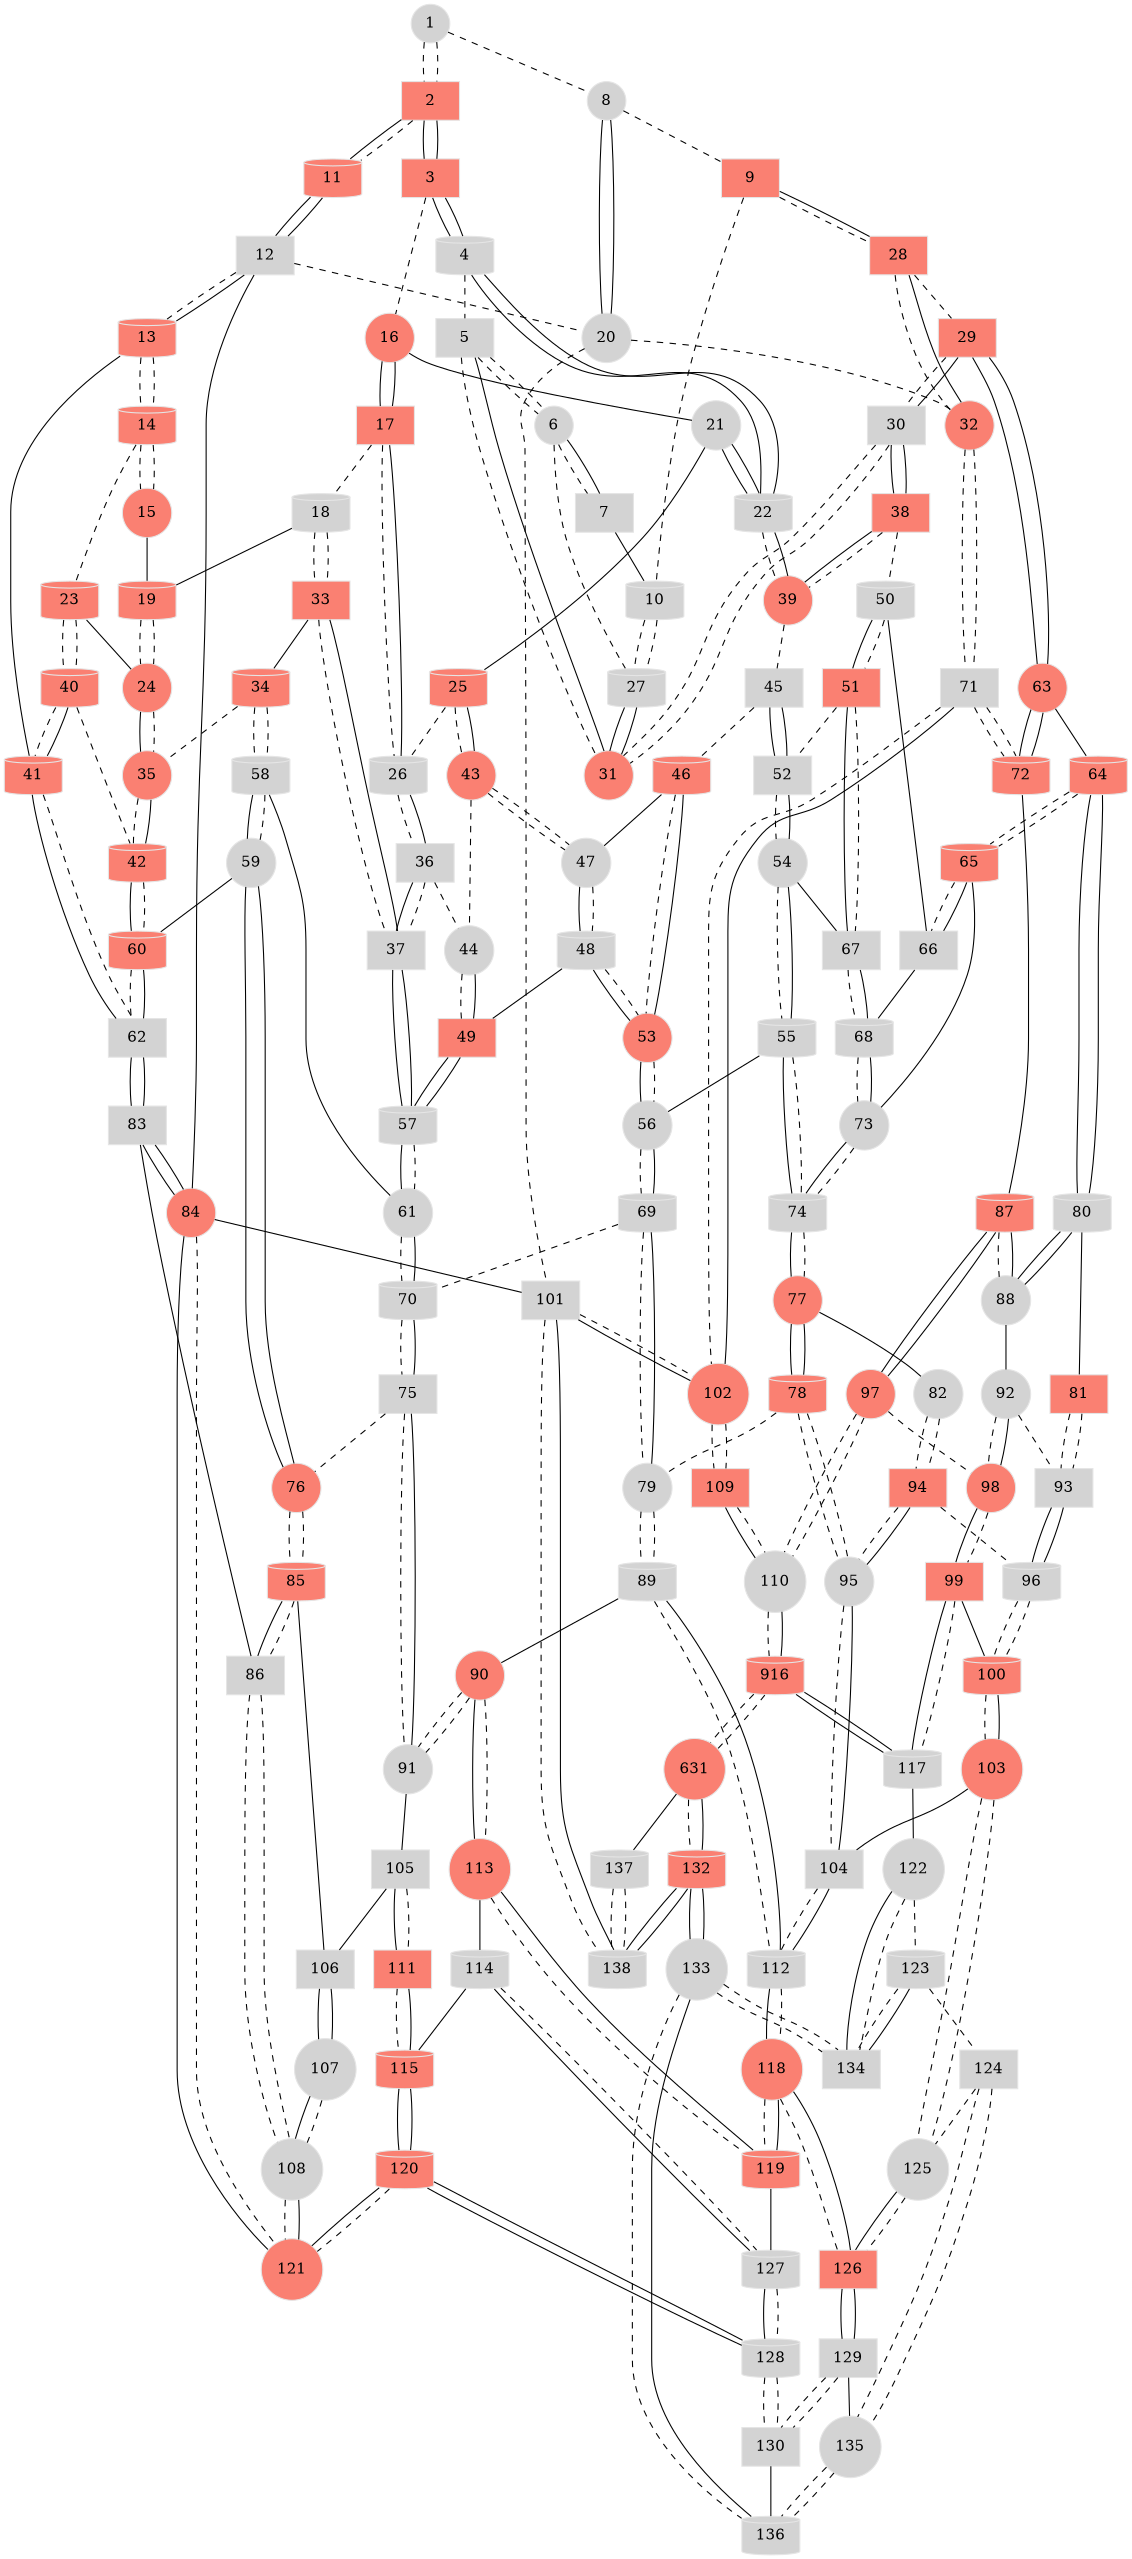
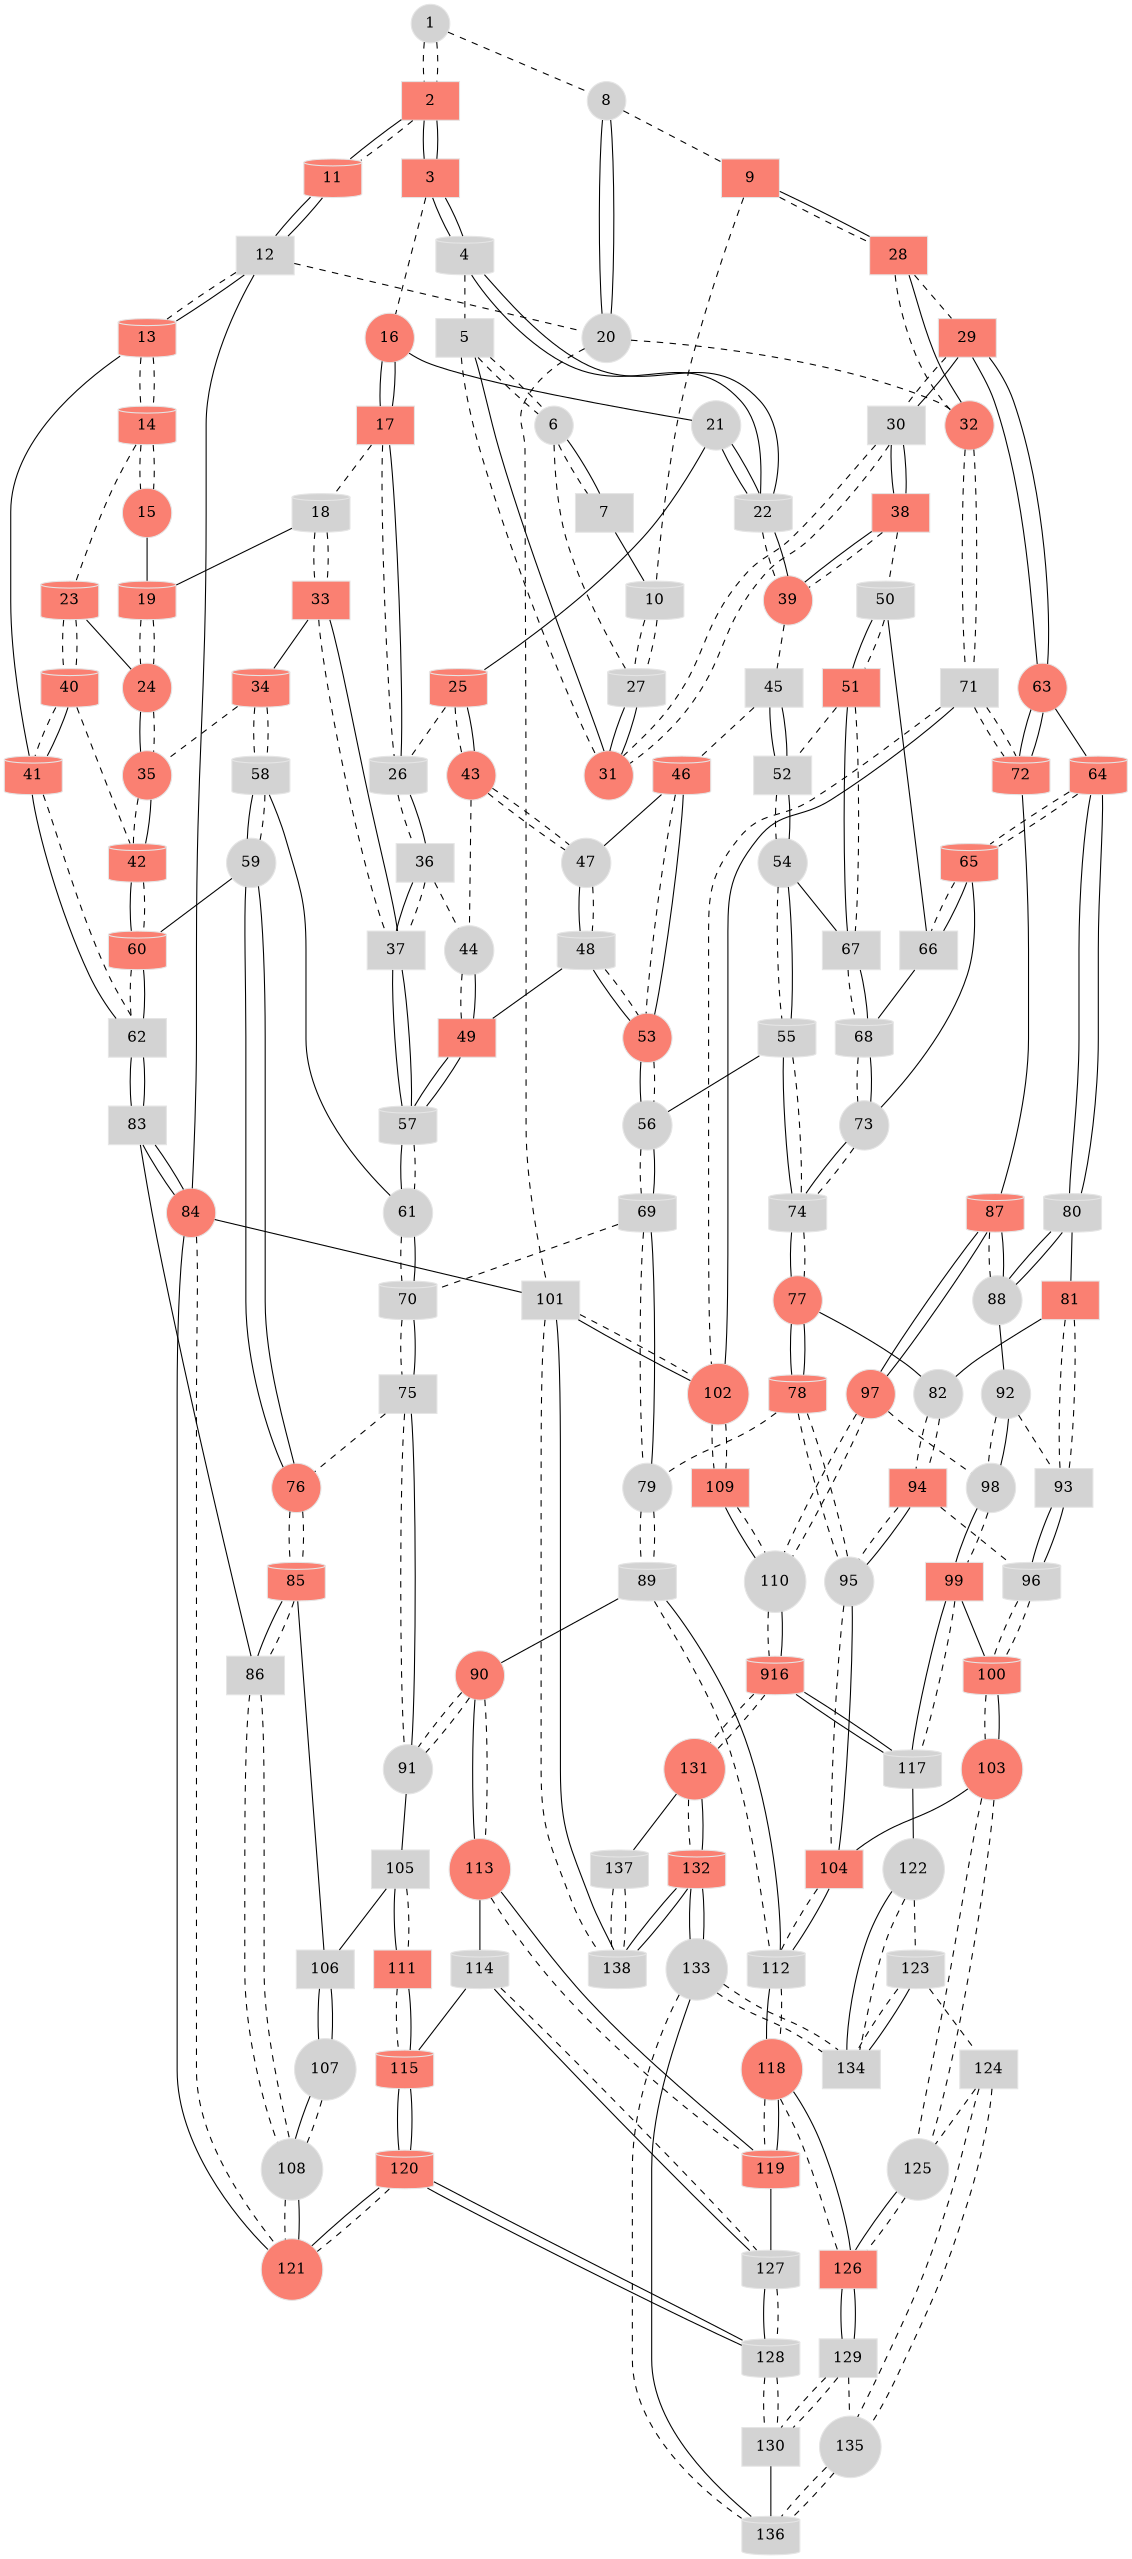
none -> (993, 1349)
(991, 1488) -> (991, 1488)
(695, 1769) -> (695, 1769)
(834, 1869) -> (834, 1869)
(849, 2397) -> (849, 2397)
